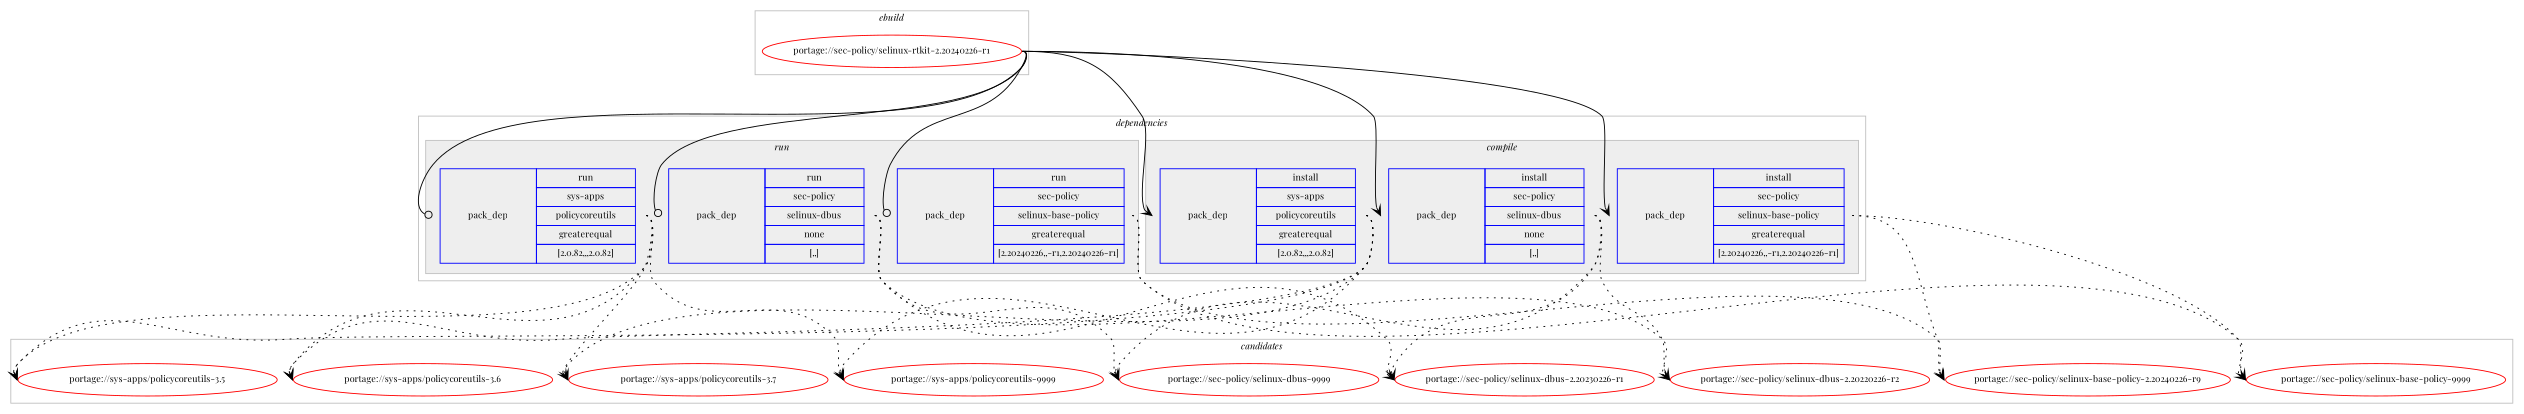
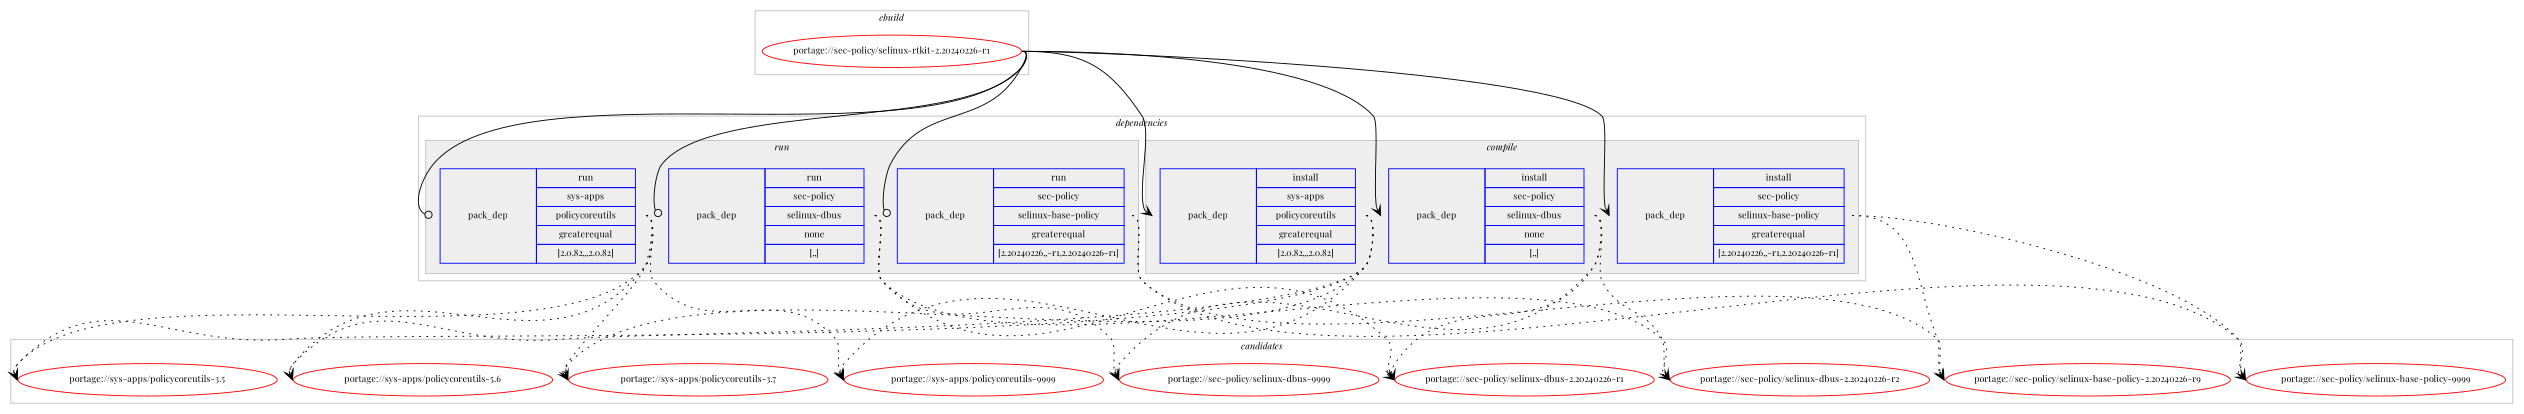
(423, 380) -> (423, 380)
(1525, 380) -> (1525, 380)
(1800, 380) -> (1800, 380)
